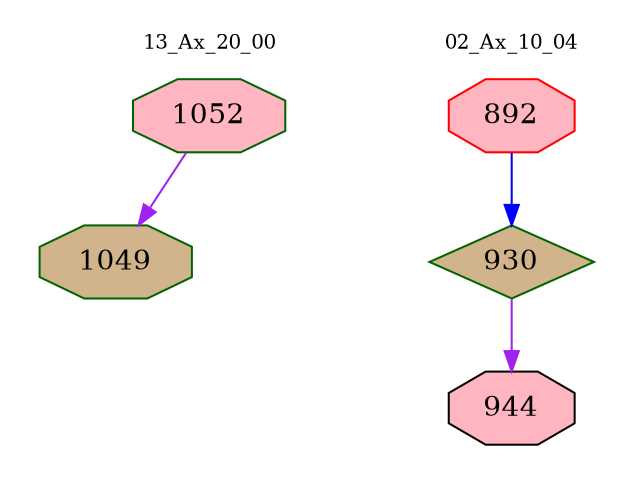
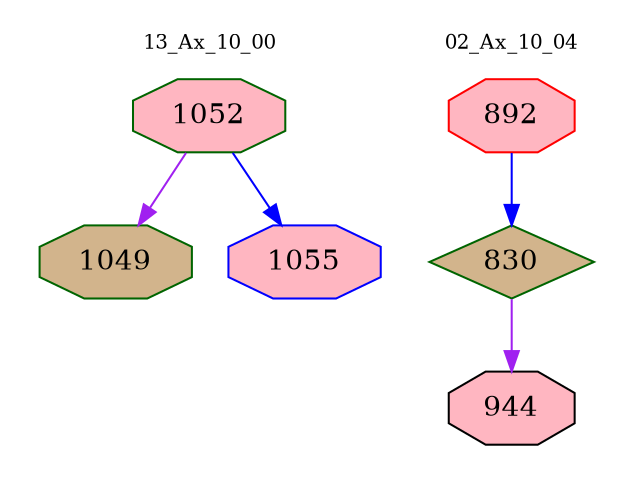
(210, 44) -> (210, 44)
none -> (305, 262)
(512, 262) -> (512, 262)
